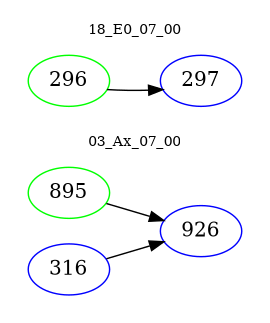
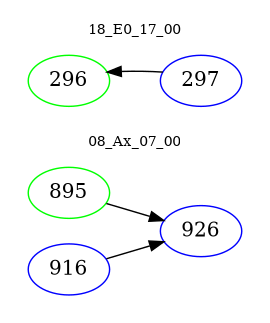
(135, 30) -> (135, 30)
(128, 90) -> (142, 71)
(135, 143) -> (135, 143)
(69, 269) -> (69, 269)
